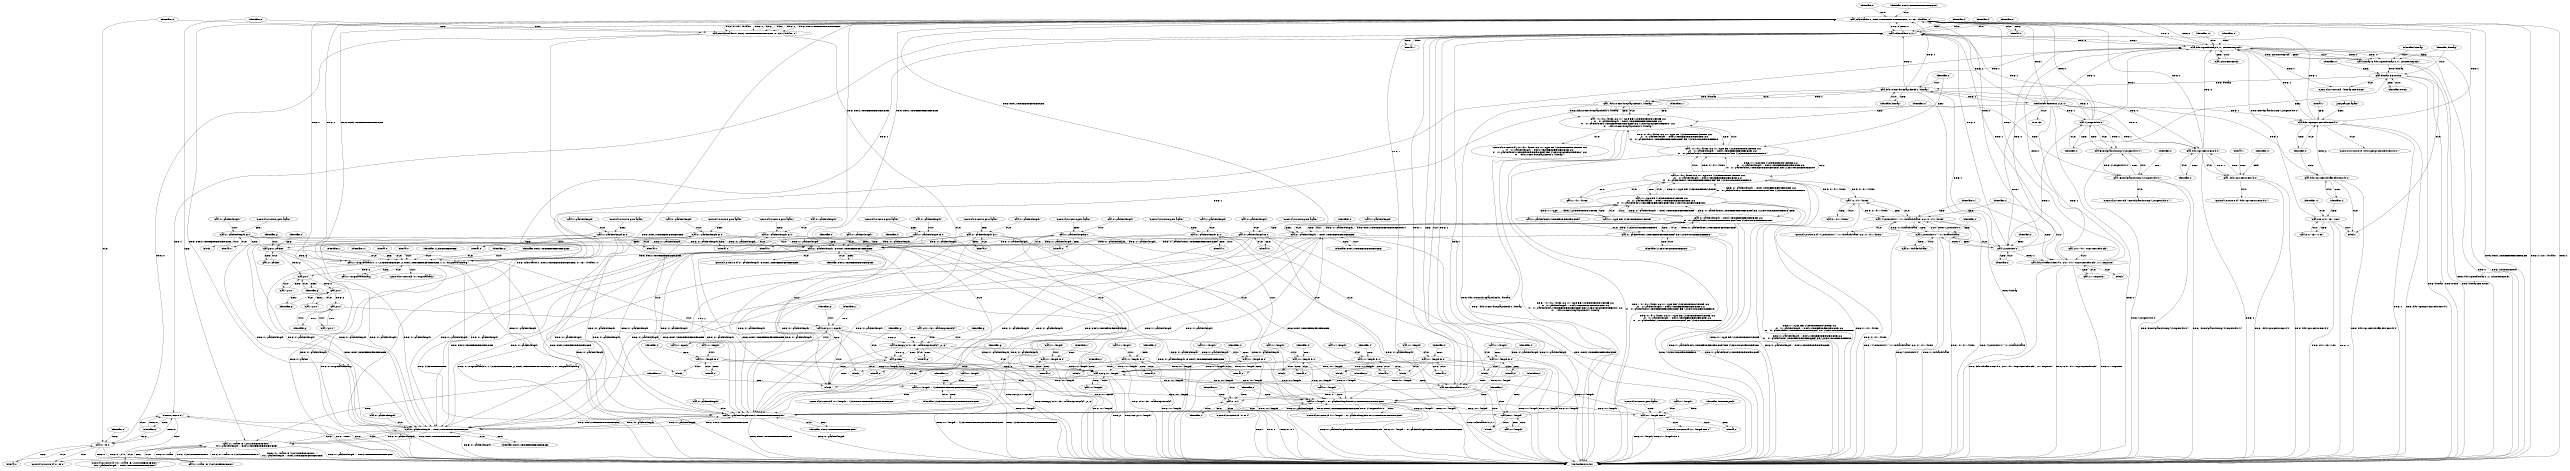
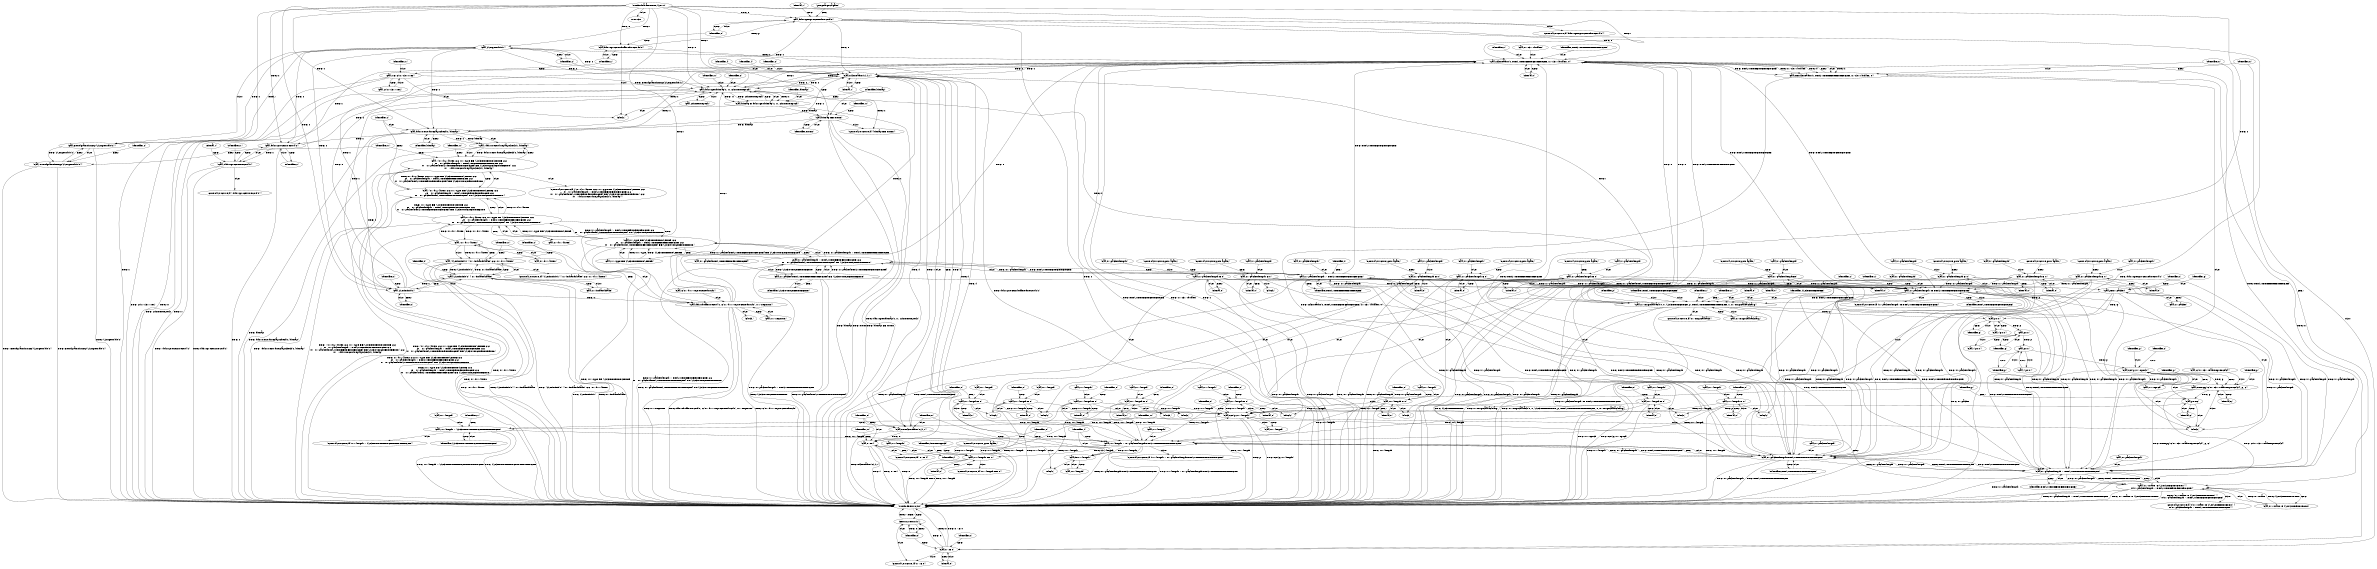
none -> (1530, 48)
(916, 52) -> (963, 251)
(1976, 99) -> (366, 12)
(2094, 137) -> (272, 97)
(2137, 201) -> none
(1372, 408) -> (1689, 450)
